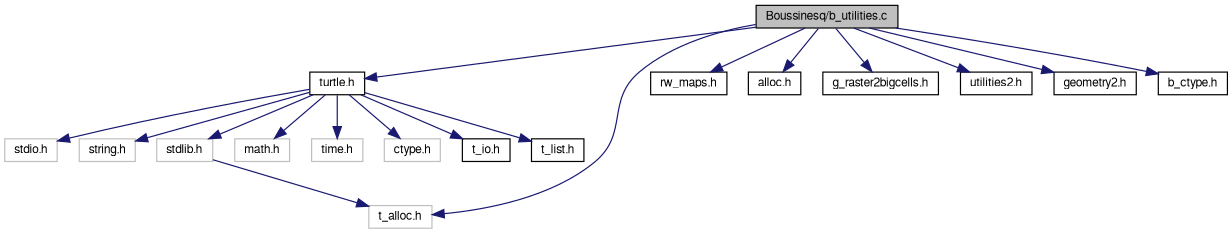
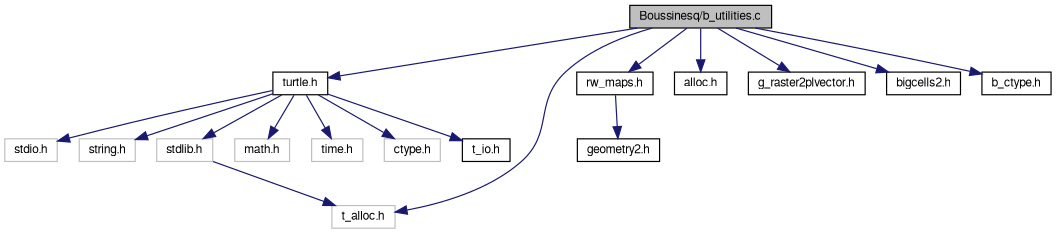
(956, 49) -> (616, 111)
(881, 83) -> (807, 83)
(996, 83) -> (924, 83)
(558, 150) -> none
